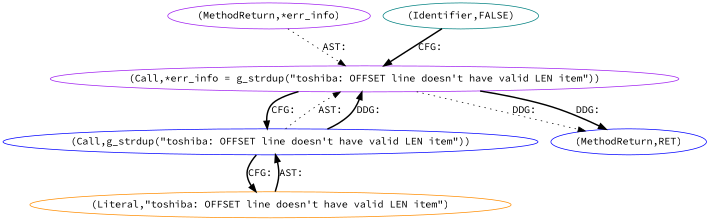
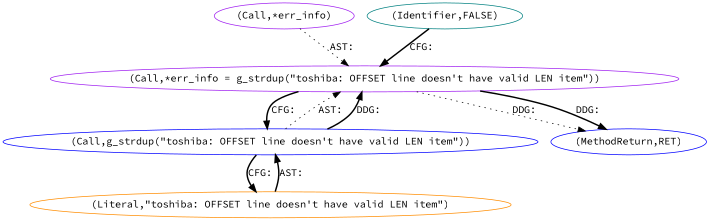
(269, 16) -> (284, 16)
